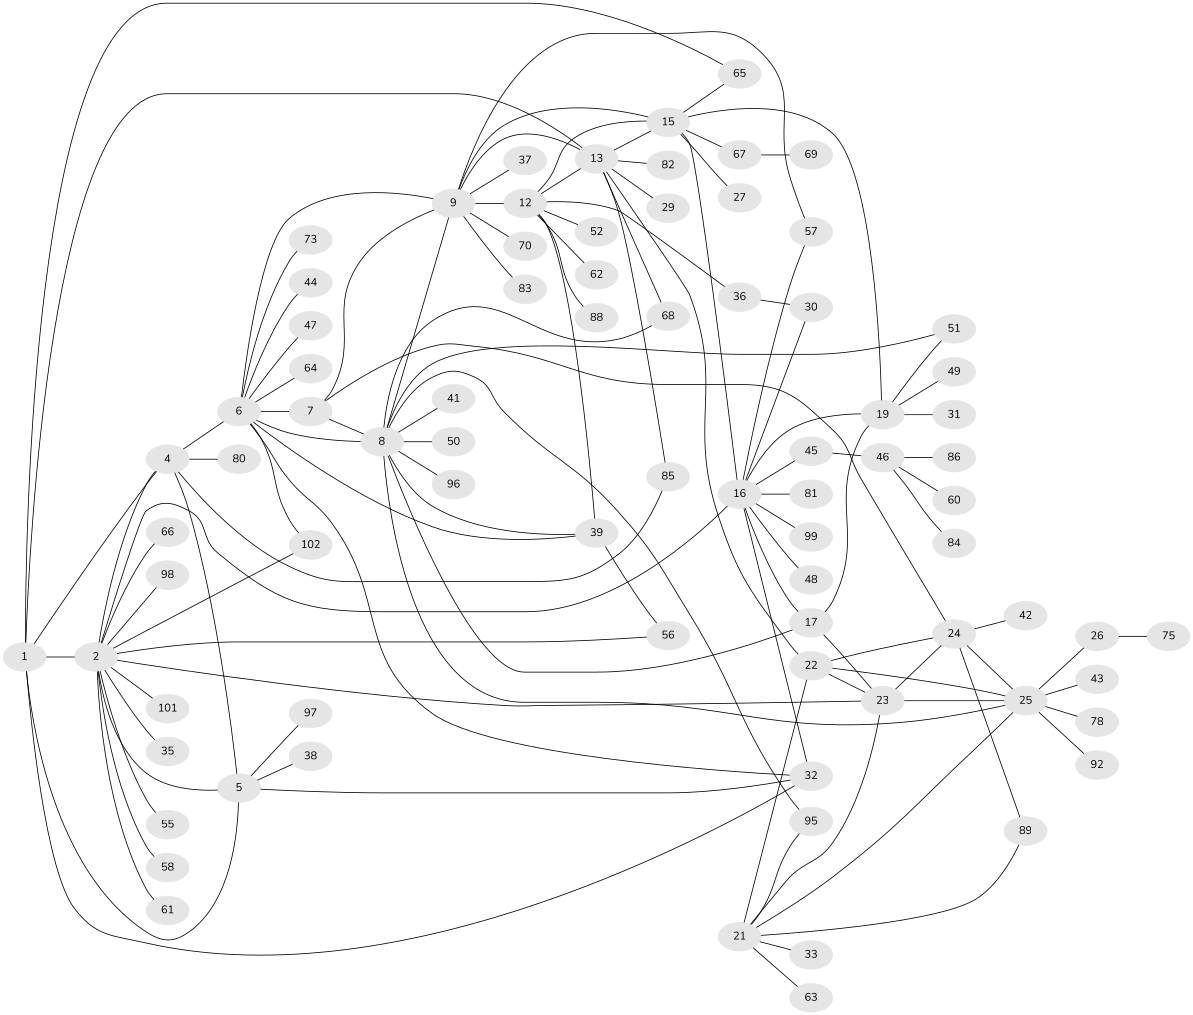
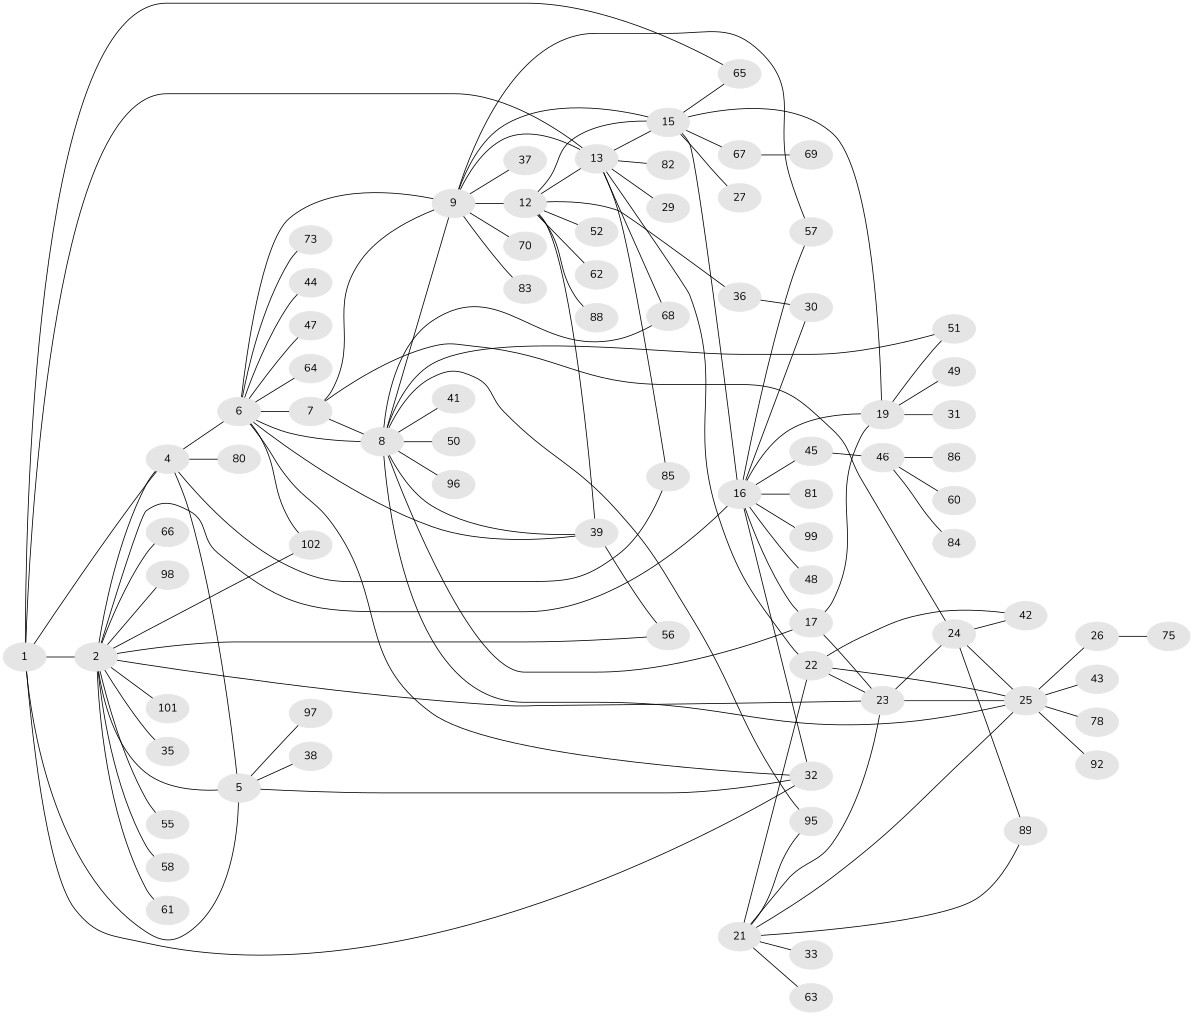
(882, 648) -> (912, 617)
